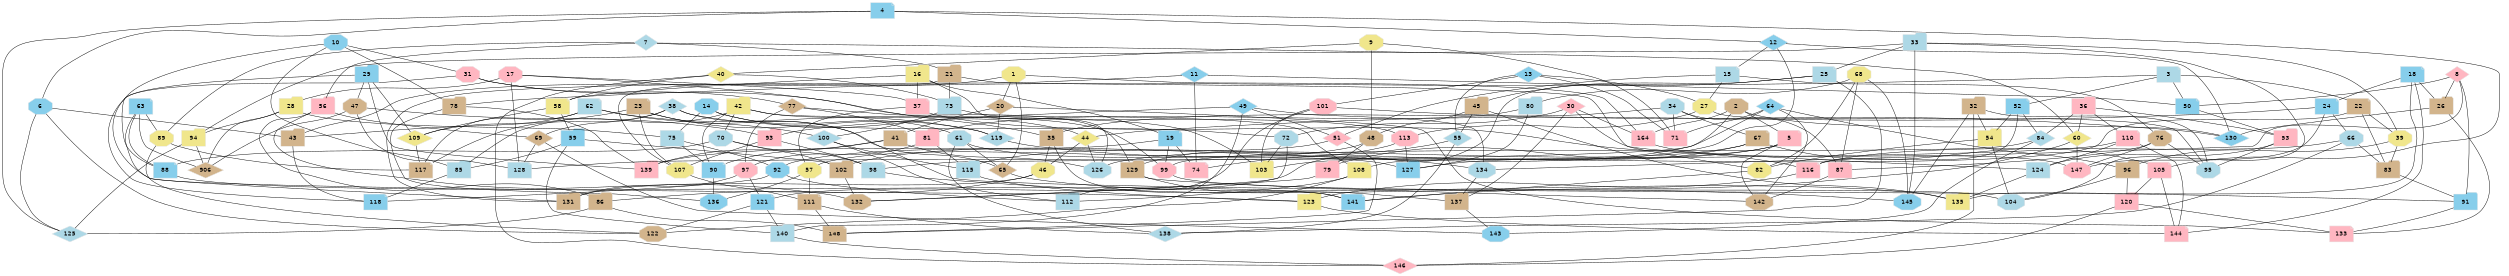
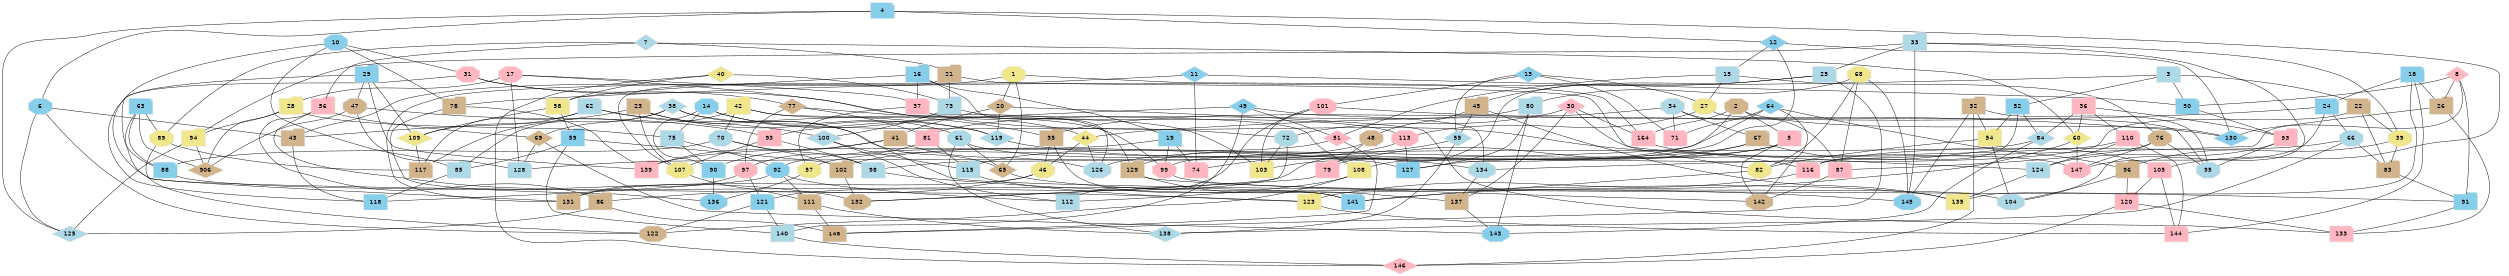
(1371, 43) -> none
(918, 74) -> (918, 74)
(704, 133) -> (653, 140)
none -> (1513, 173)
(809, 186) -> (793, 186)
